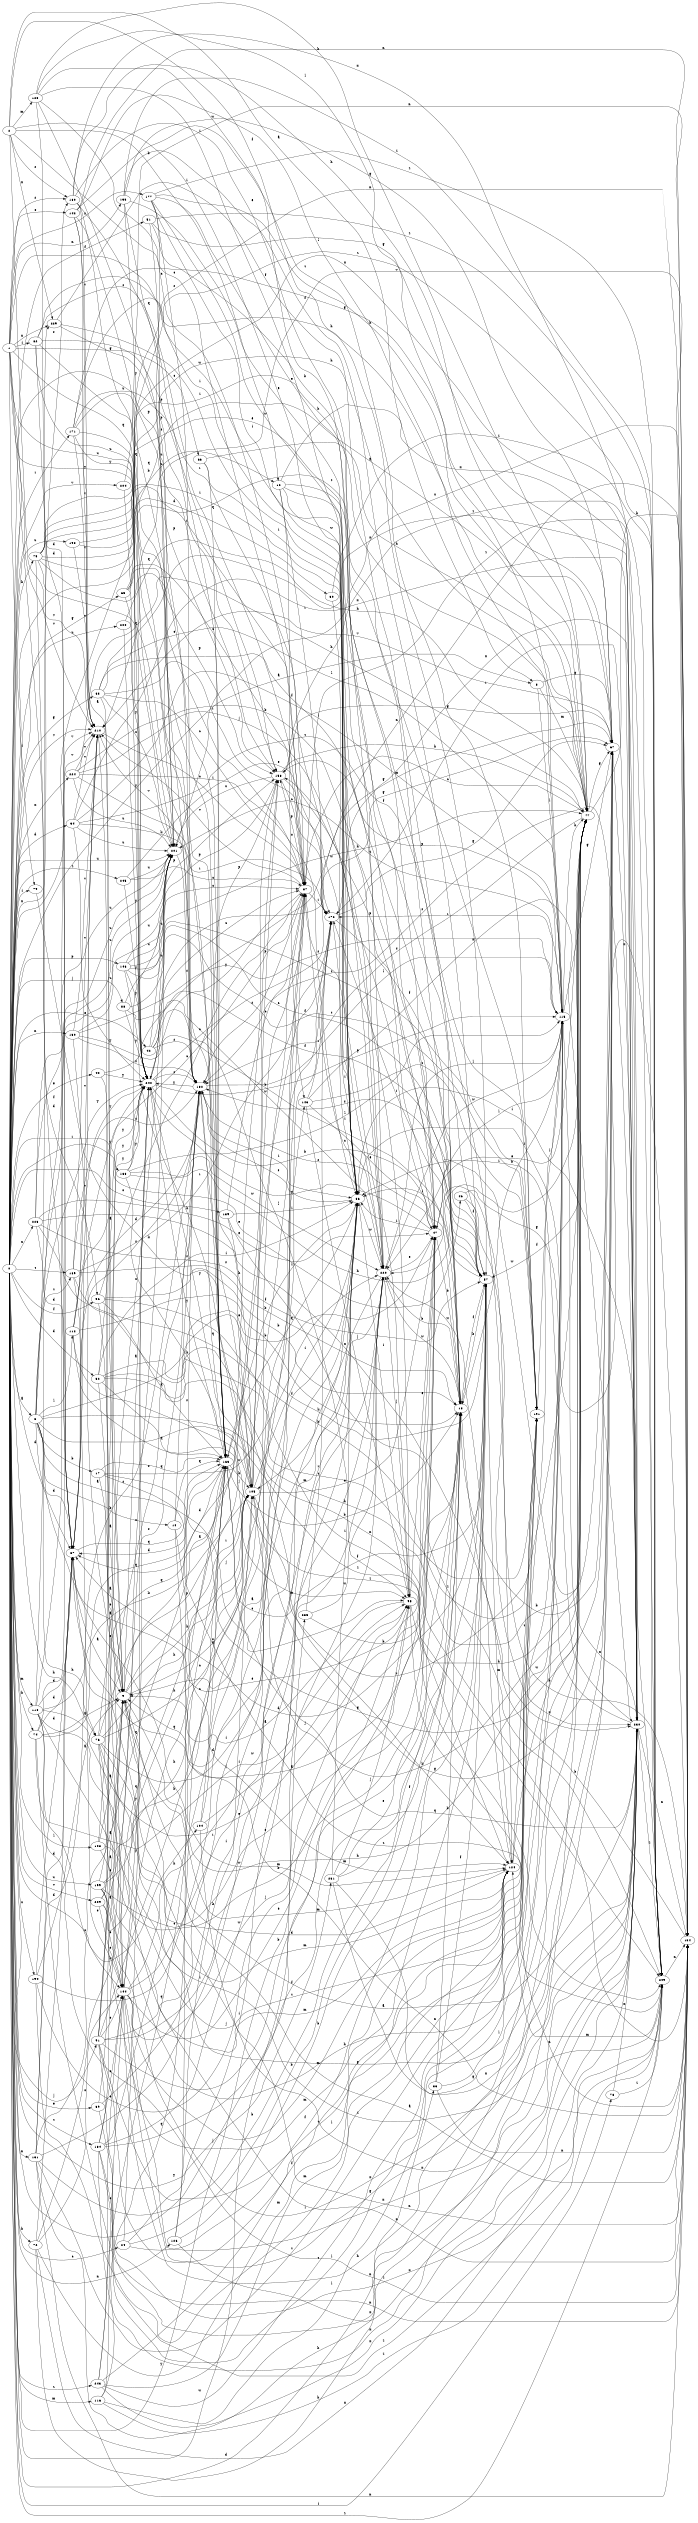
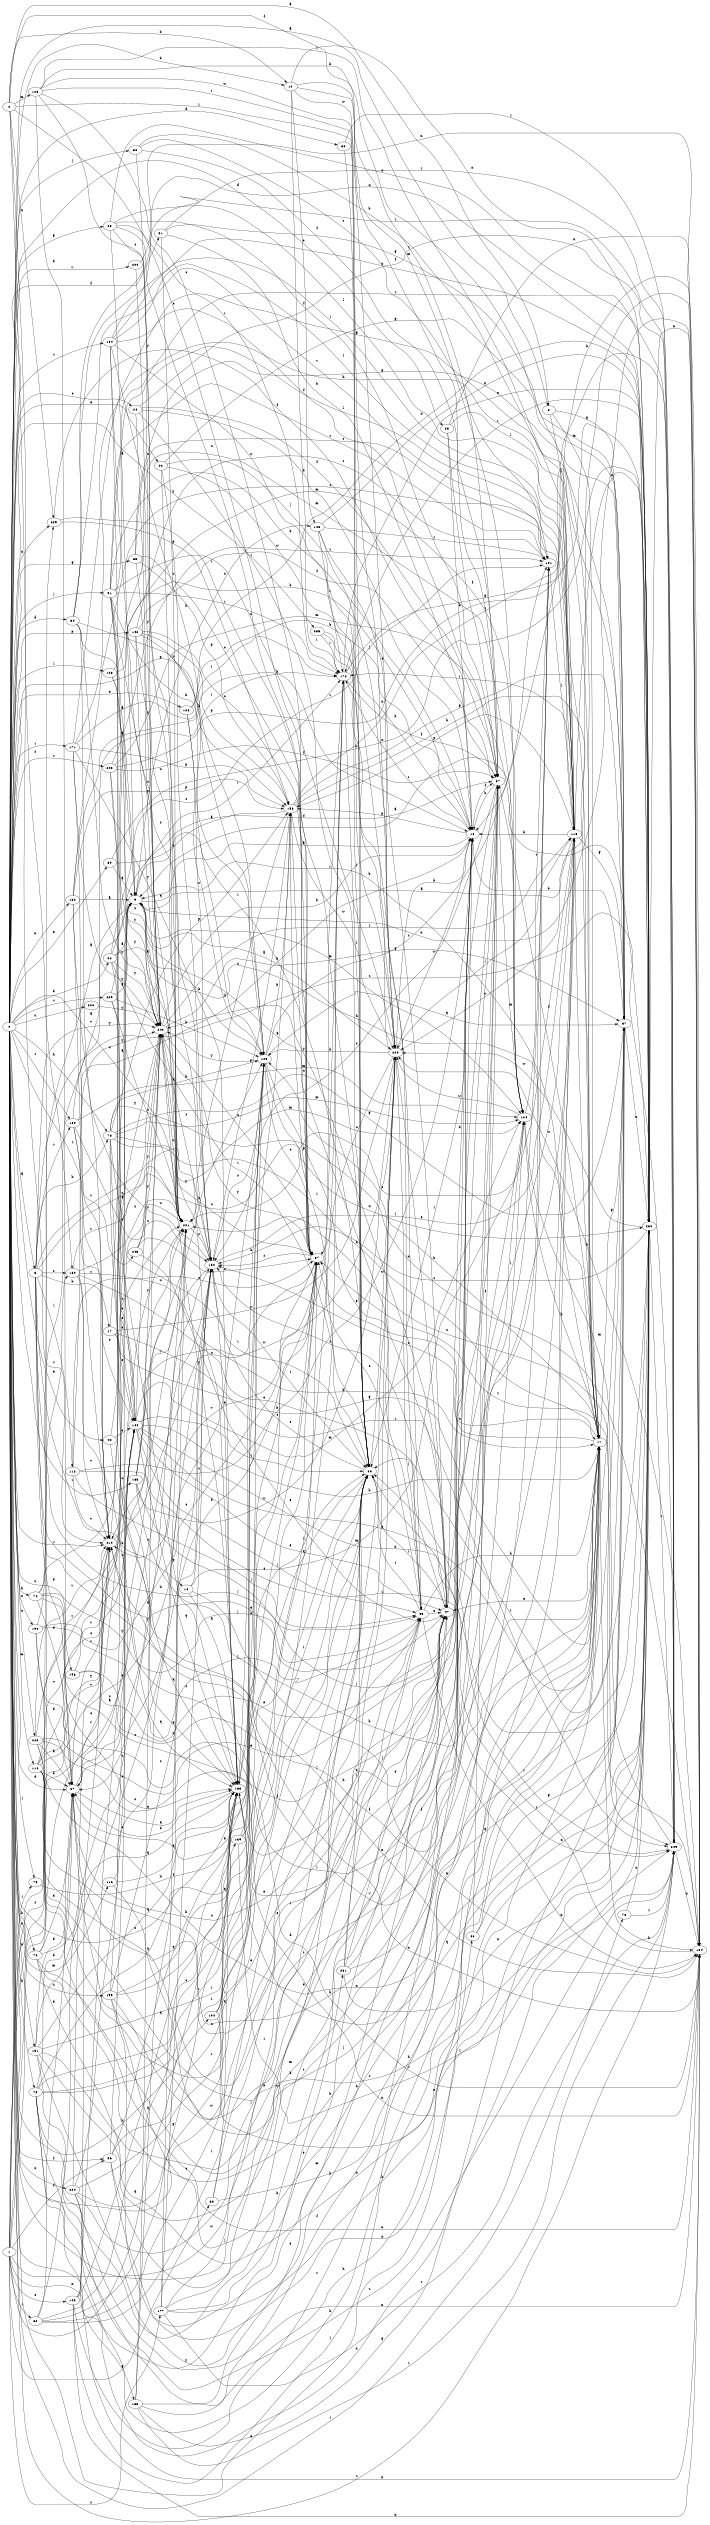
(352, 611) -> (368, 1256)
(469, 2316) -> (640, 311)
